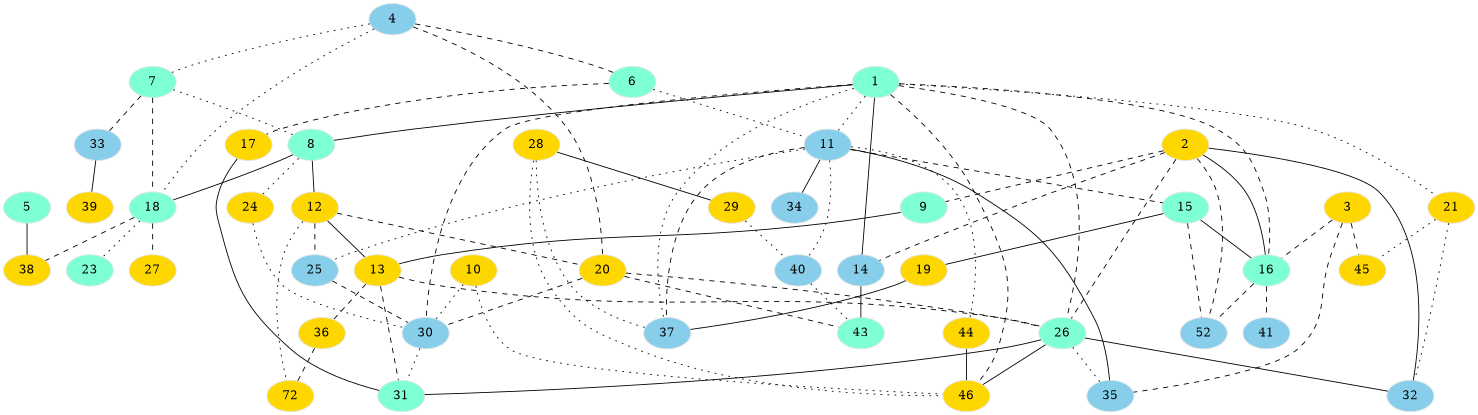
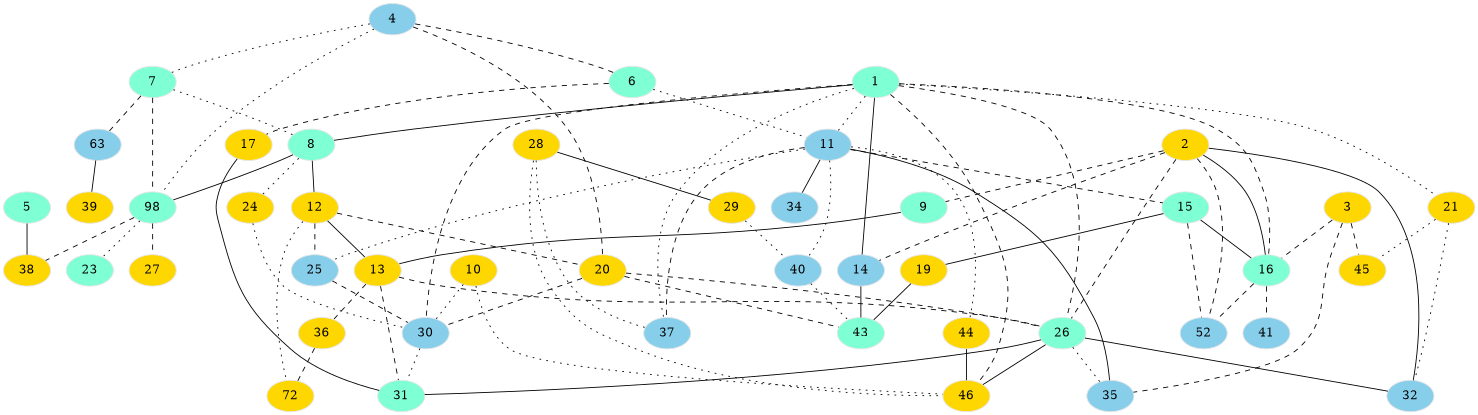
(98, 145) -> (98, 145)
(153, 208) -> (153, 208)
(799, 311) -> (898, 296)
